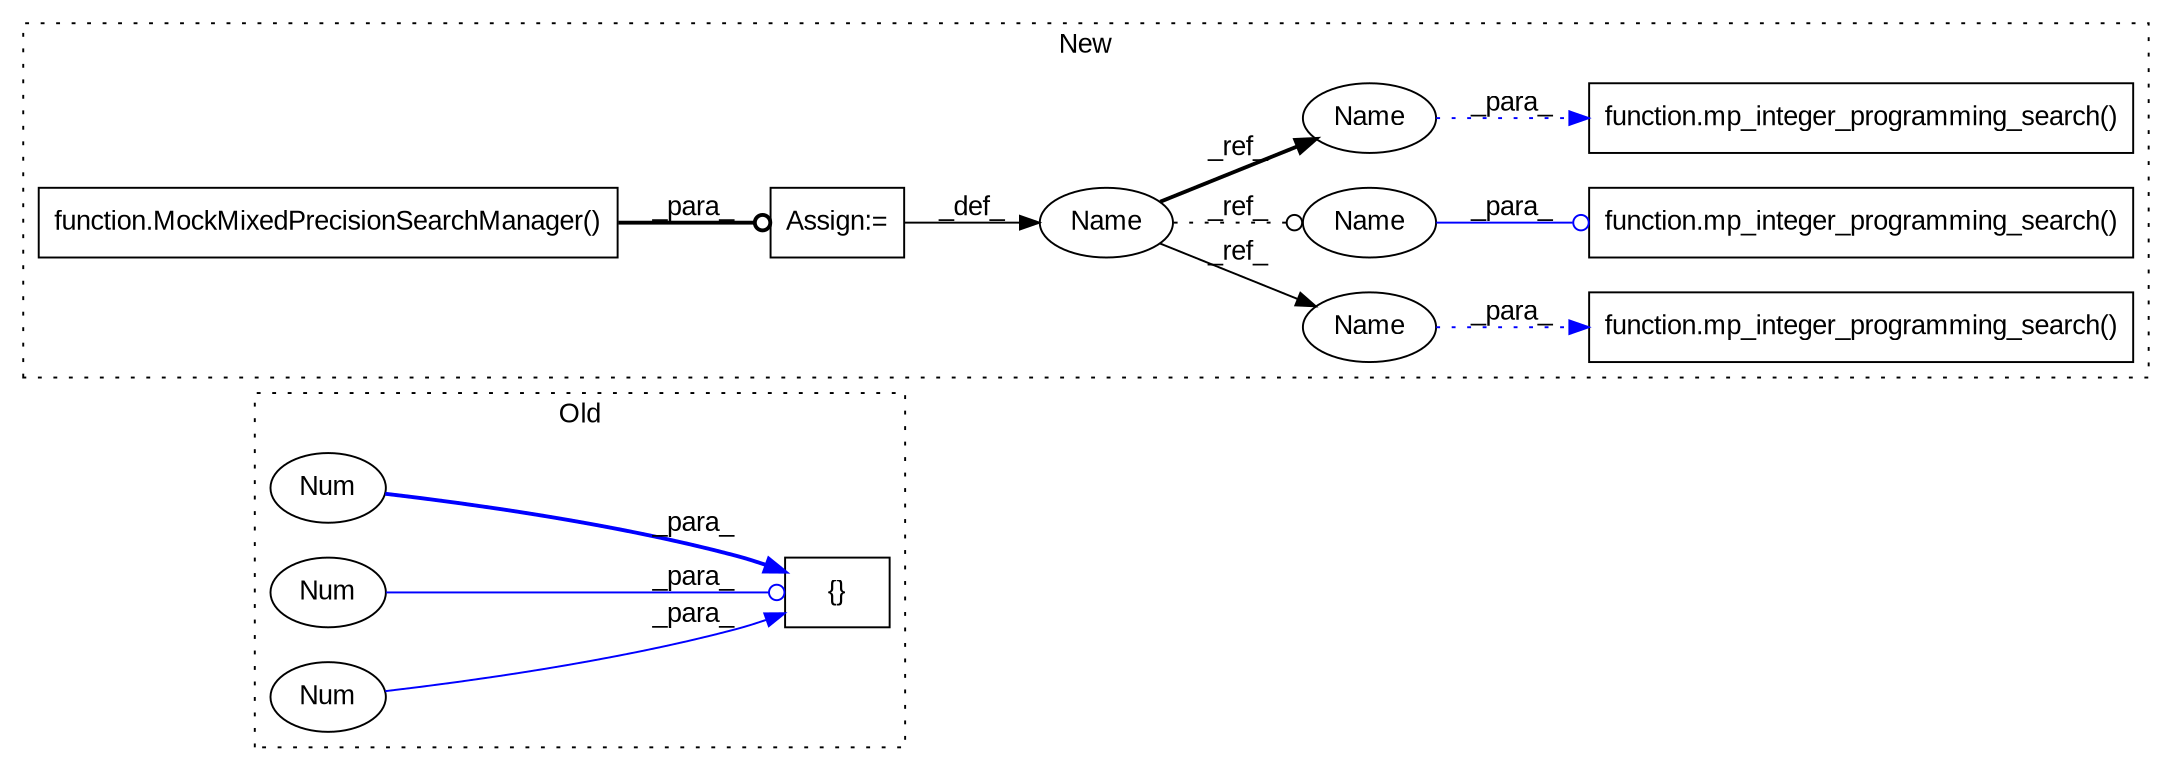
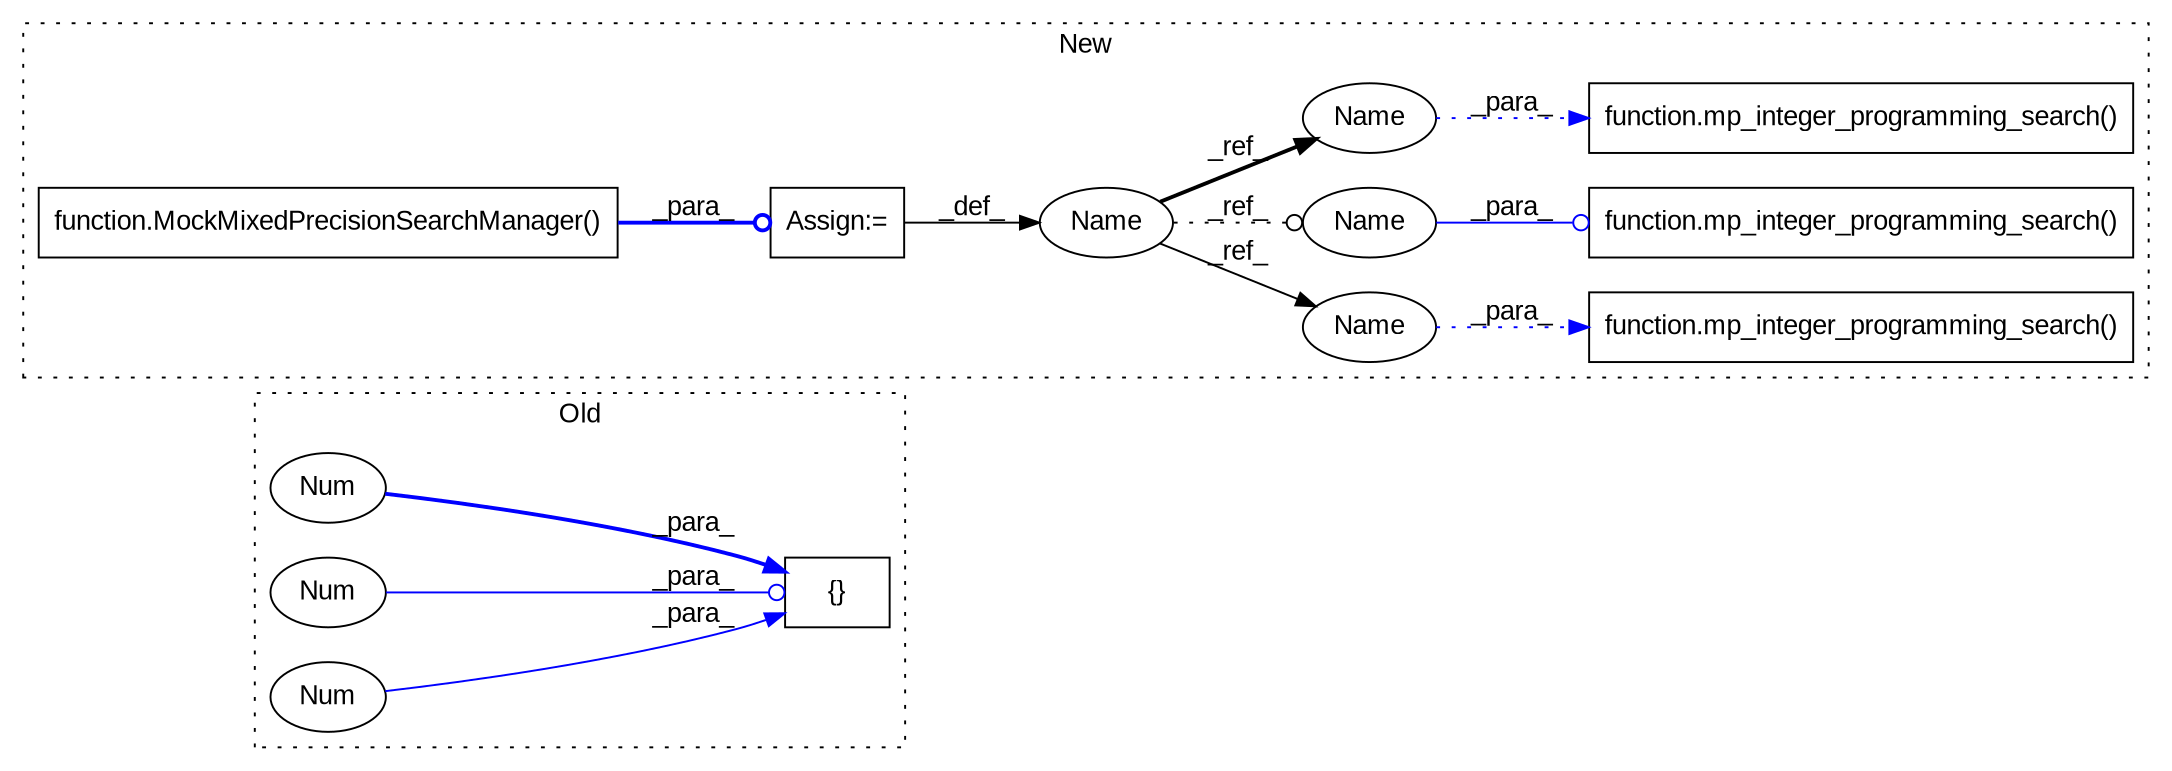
(686, 223) -> (686, 223)
